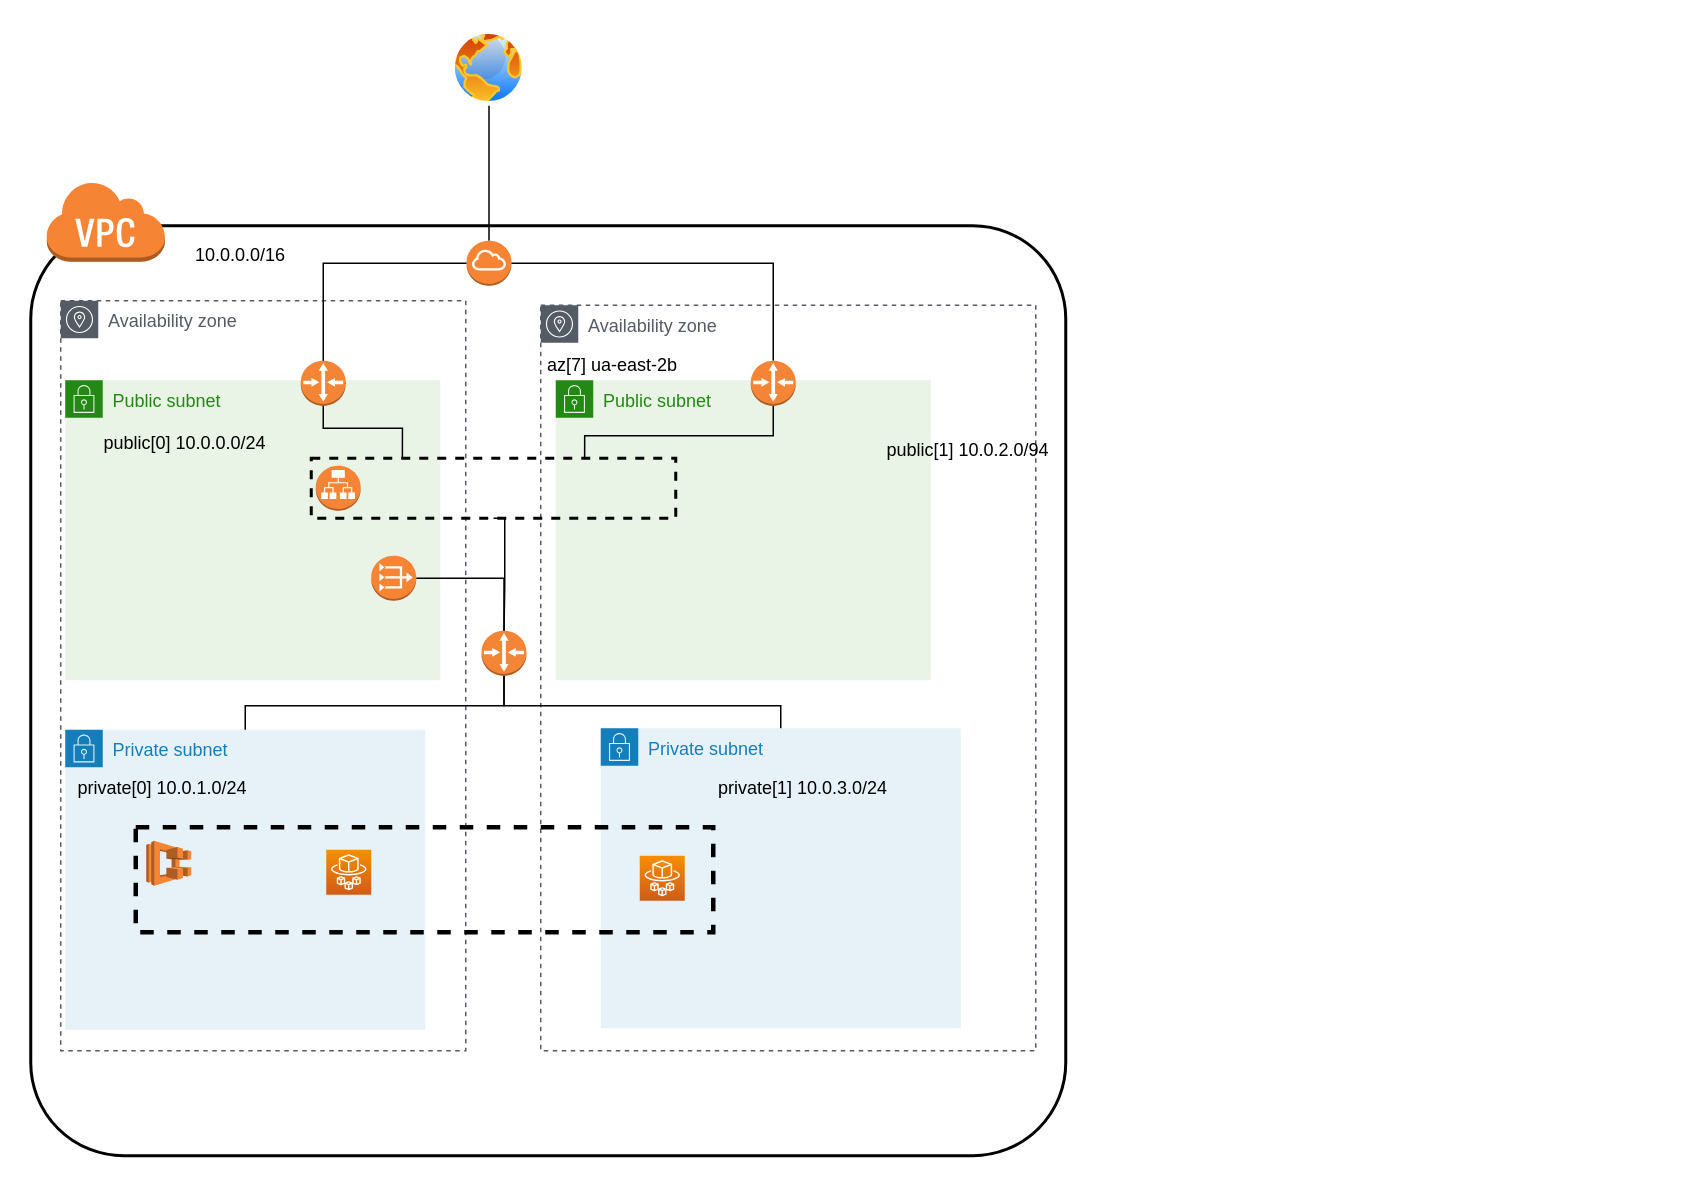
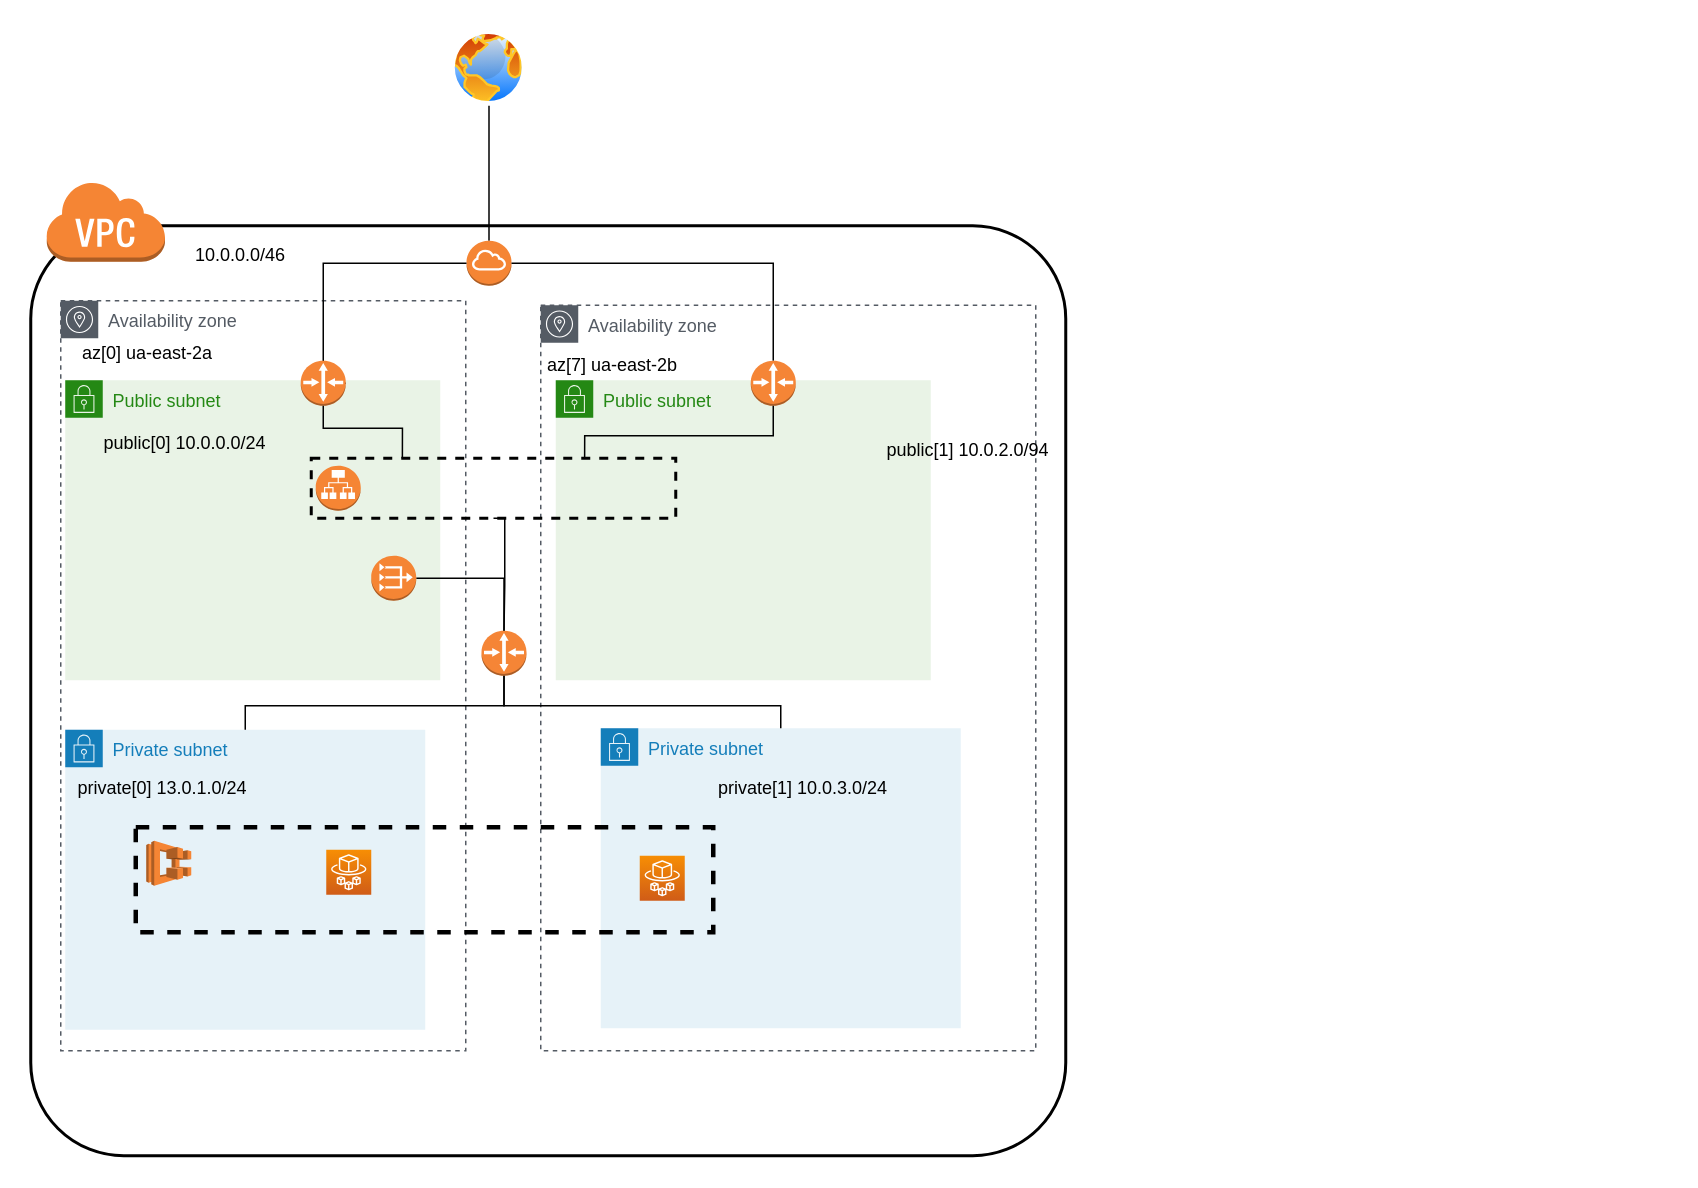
(241, 256) -> (241, 256)
none -> (148, 353)
(163, 788) -> (163, 788)
